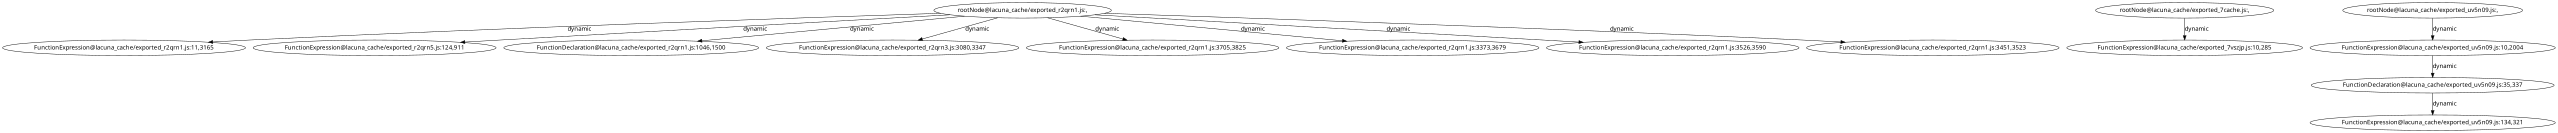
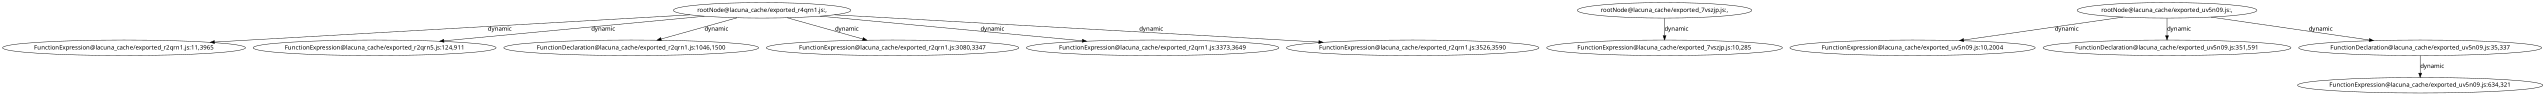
(1023, 10) -> (762, 10)
(2185, 10) -> (1665, 10)
(124, 48) -> (124, 48)
(893, 48) -> (893, 48)
(1153, 48) -> none
(1413, 48) -> (1153, 48)
(1933, 48) -> none
none -> (2167, 48)
(2433, 64) -> (2290, 29)
(2433, 123) -> (2420, 85)
